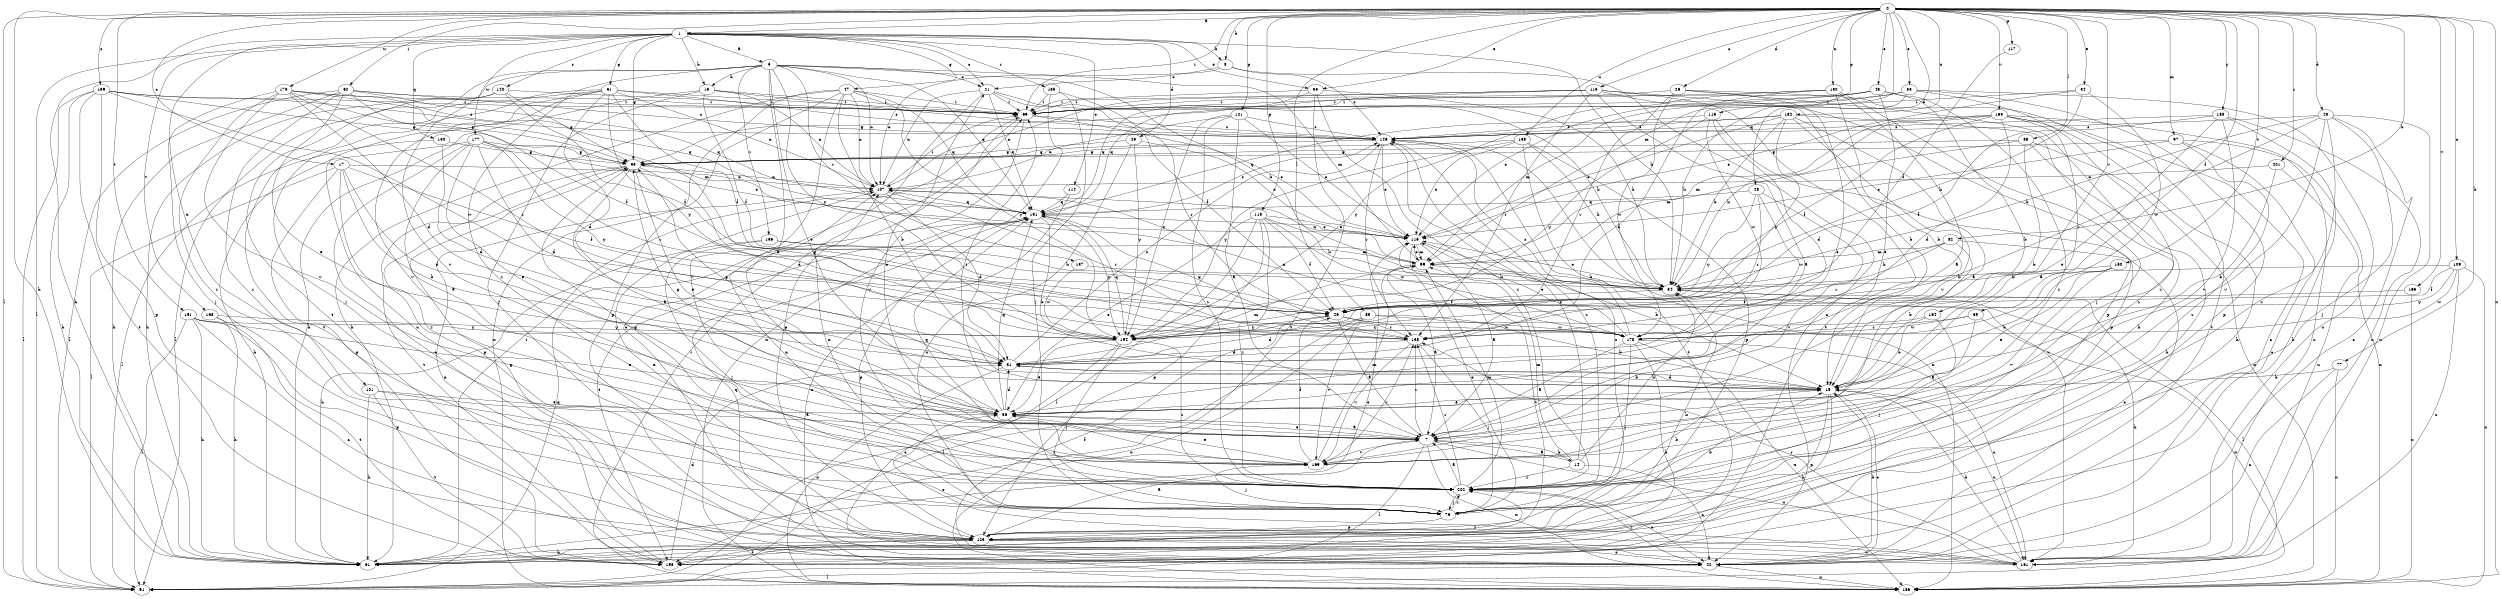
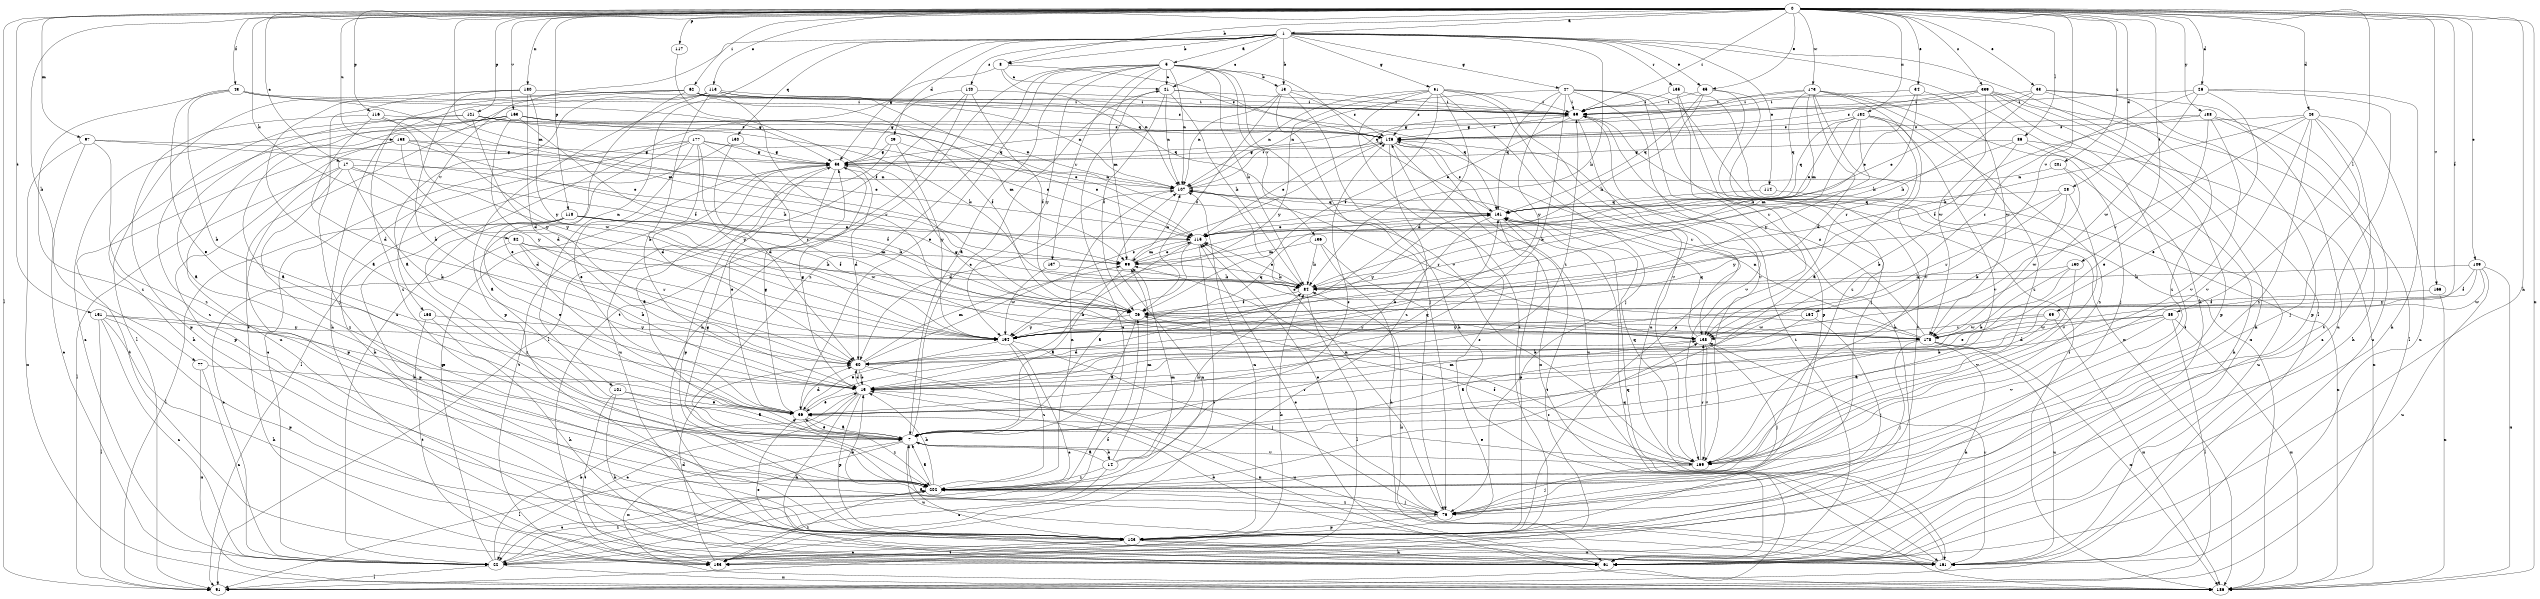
(1884, 49) -> (236, 49)
(550, 51) -> none
(101, 90) -> (1985, 90)
(1009, 365) -> (858, 365)
